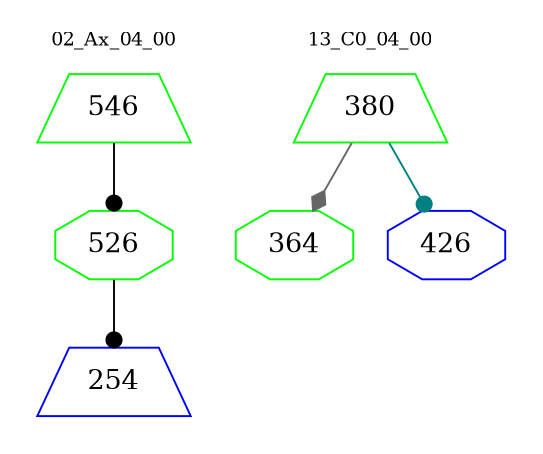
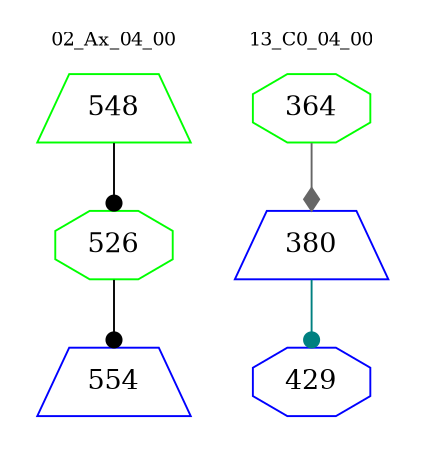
(114, 108) -> (114, 108)
(370, 108) -> (312, 245)
(338, 167) -> (312, 165)
(447, 245) -> (312, 382)
(114, 382) -> (114, 382)
